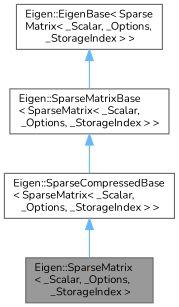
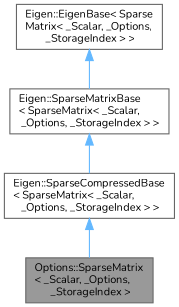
(89, 280) -> (89, 280)
